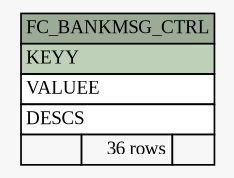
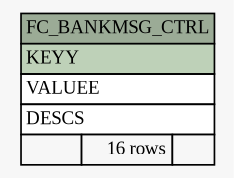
(137, 149) -> (137, 149)
